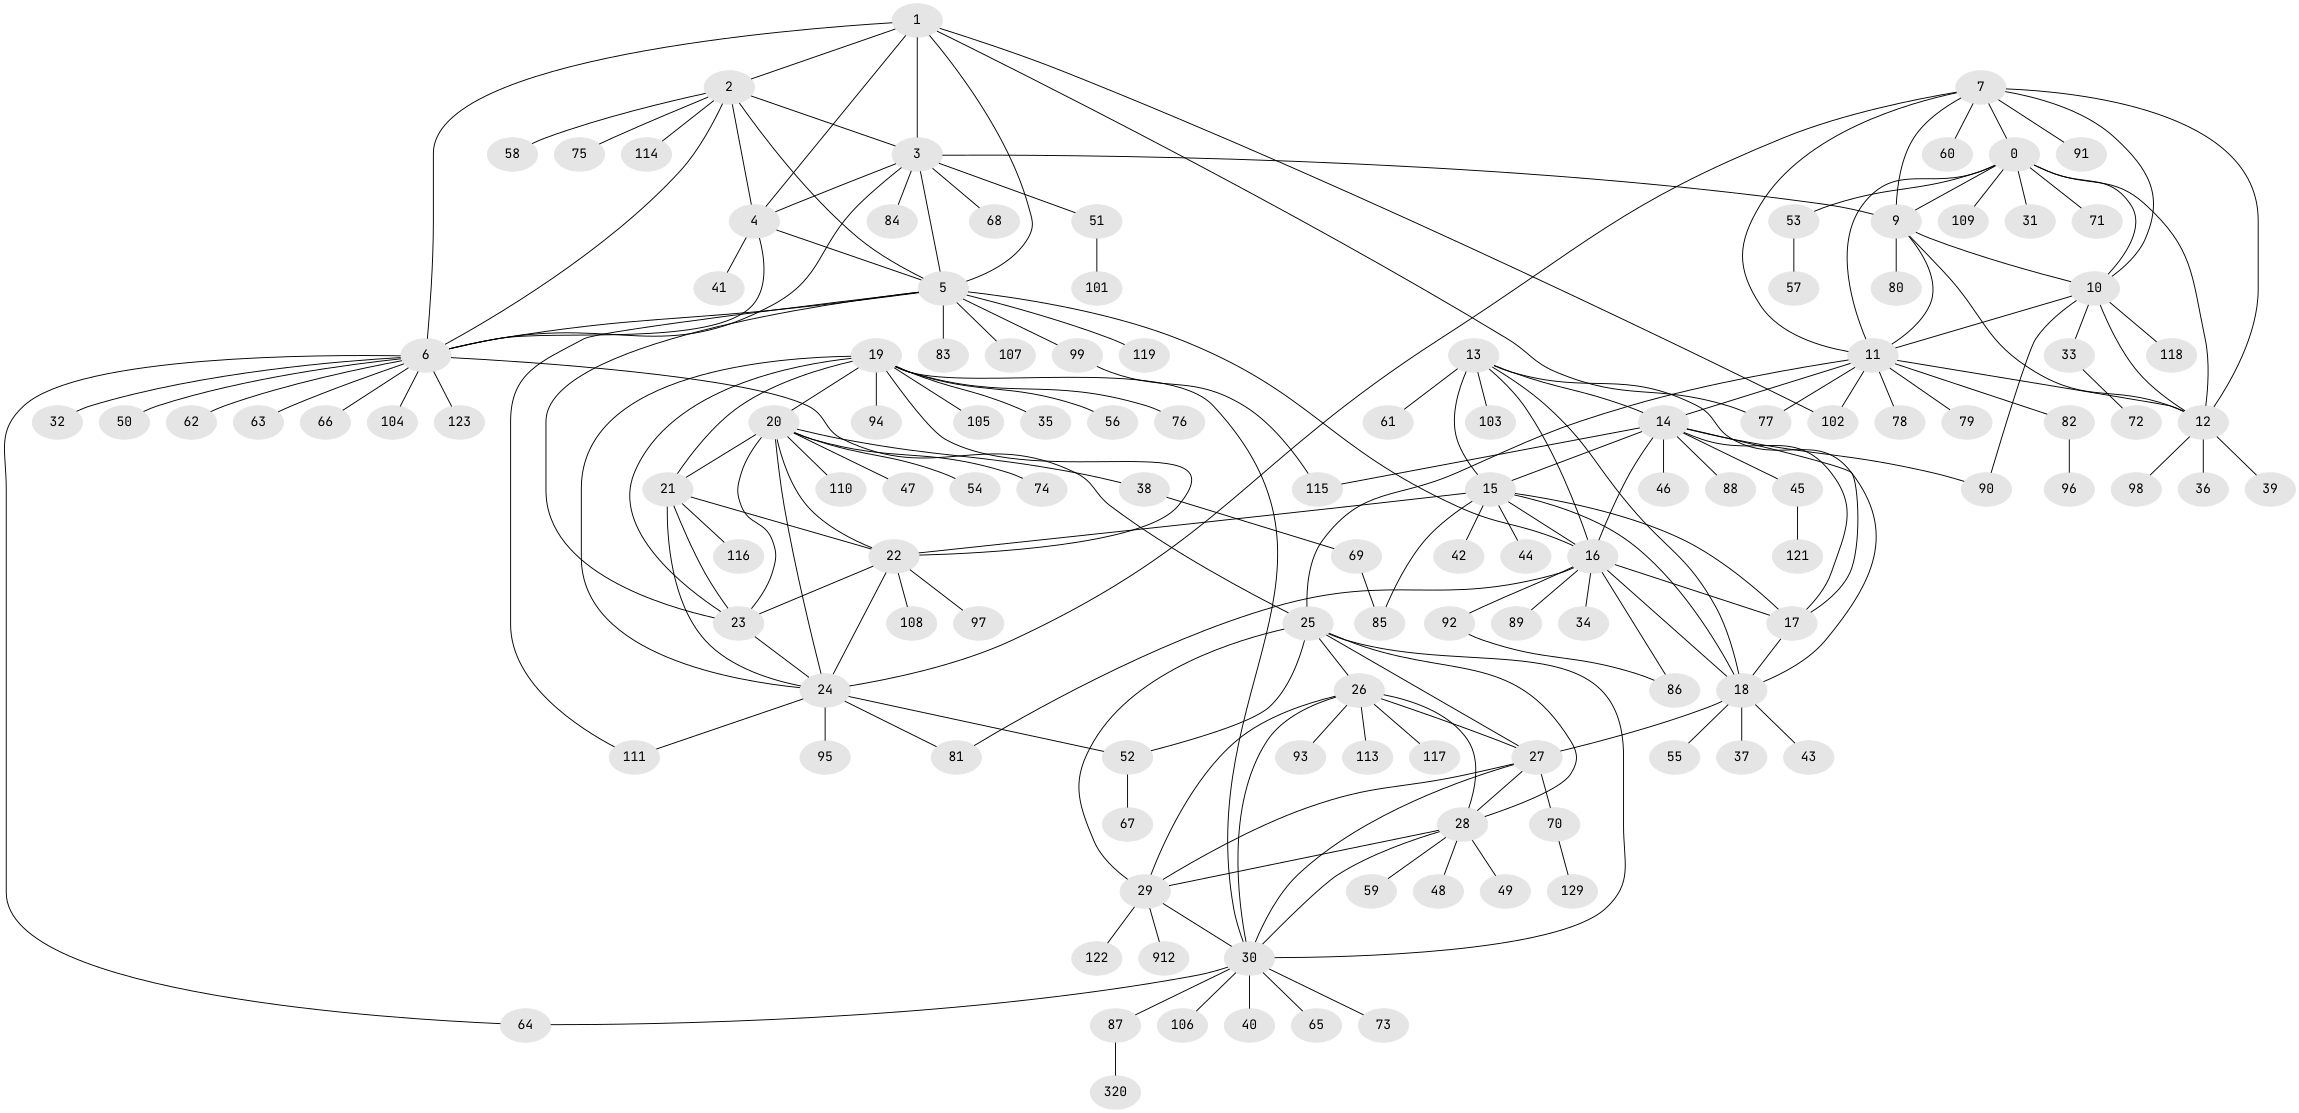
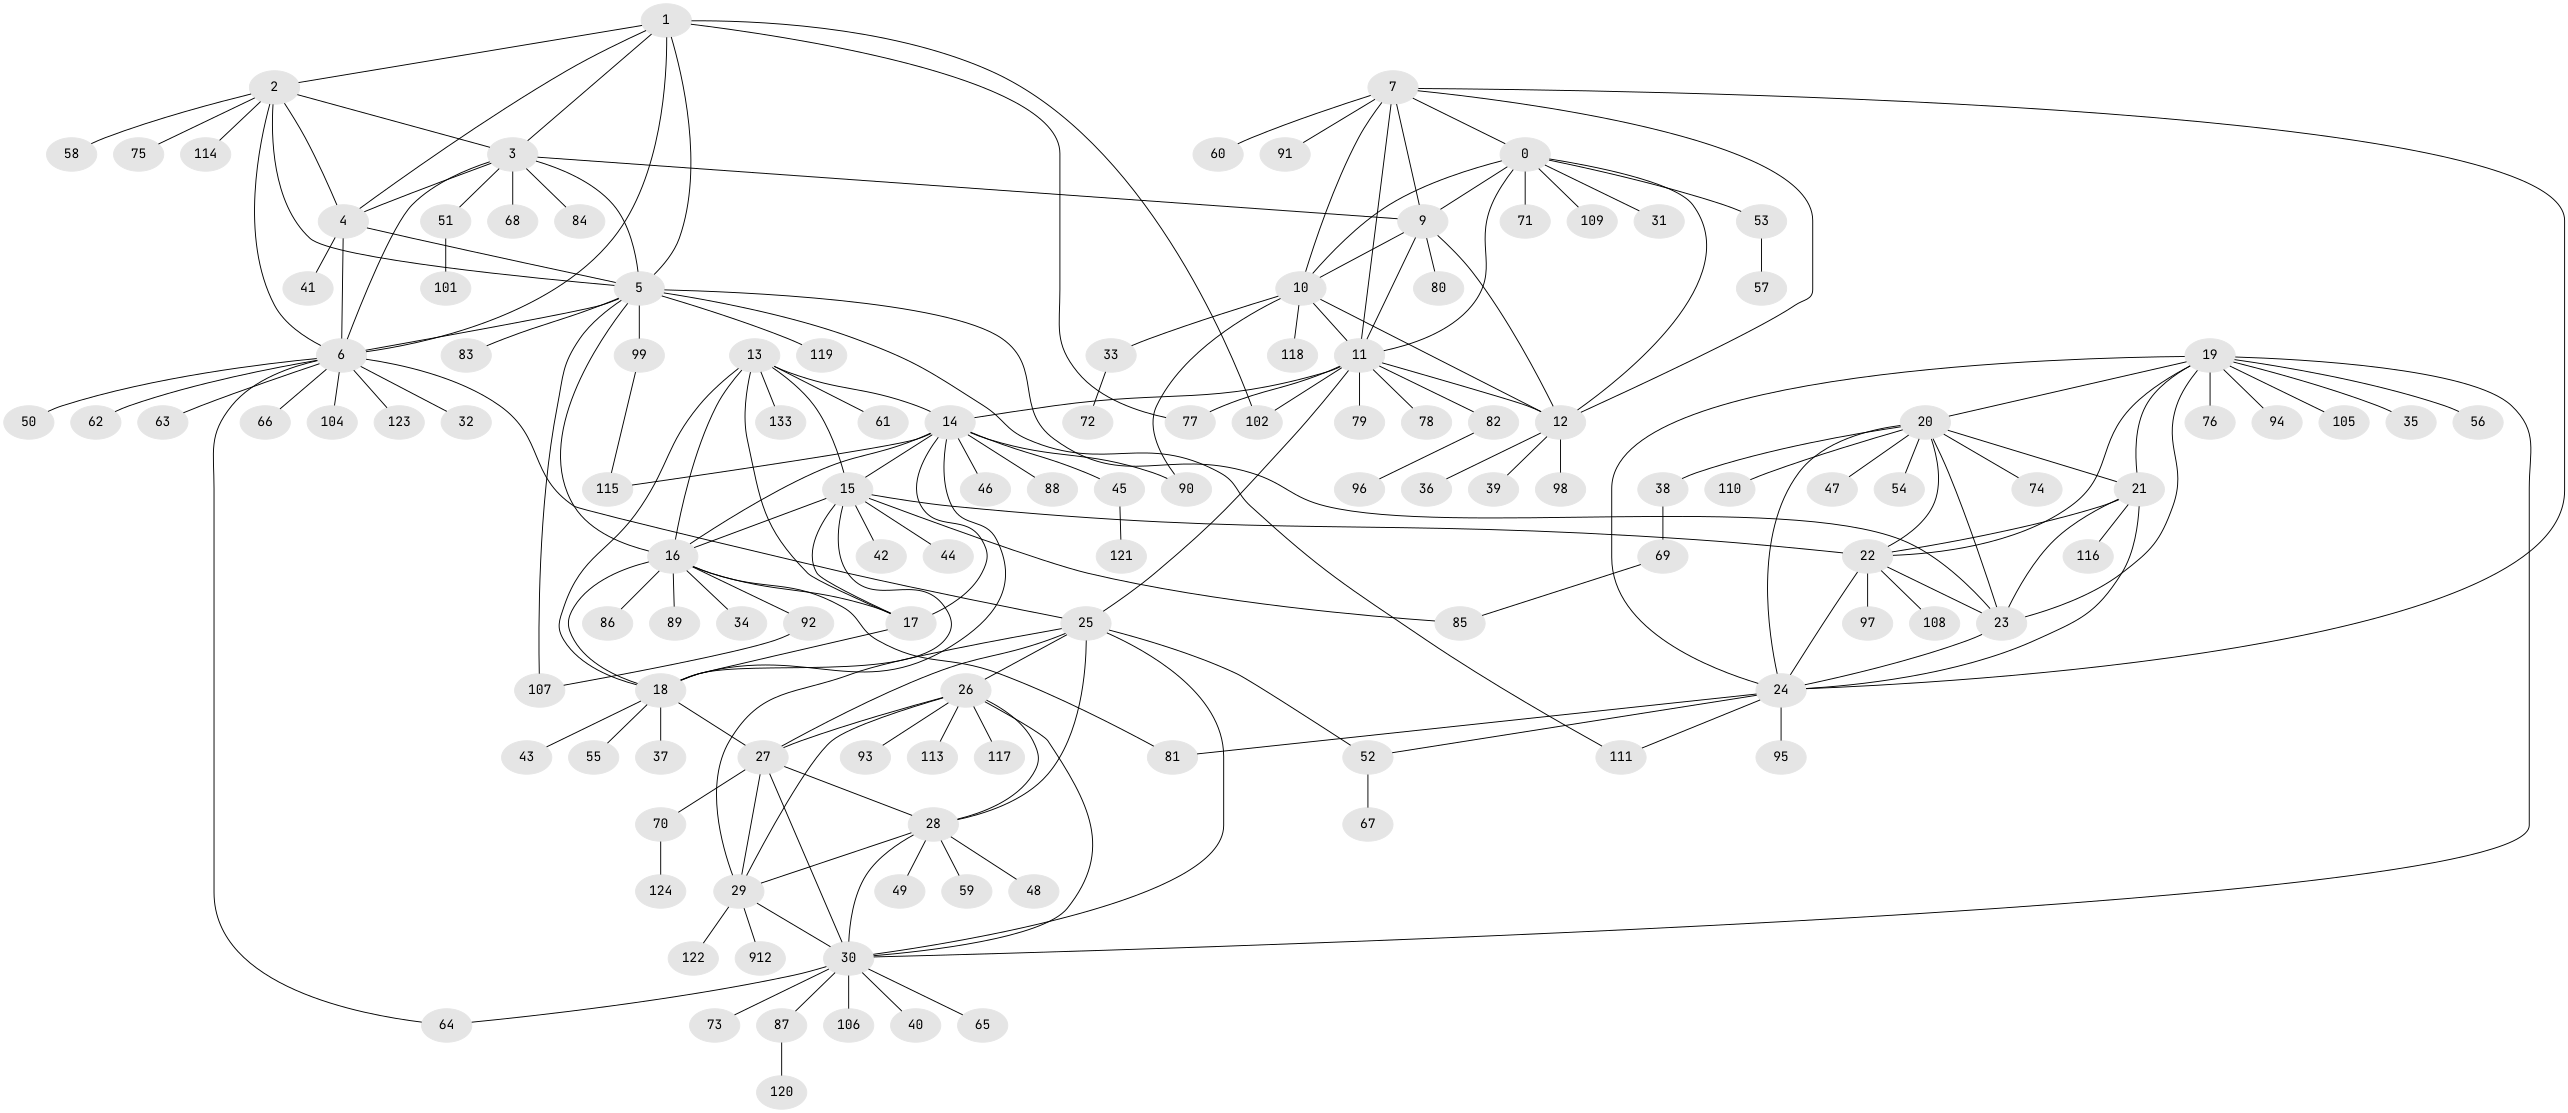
(1490, 422) -> (781, 422)
(1561, 658) -> (678, 663)
(1572, 891) -> (661, 891)
(1115, 1092) -> (782, 1092)
